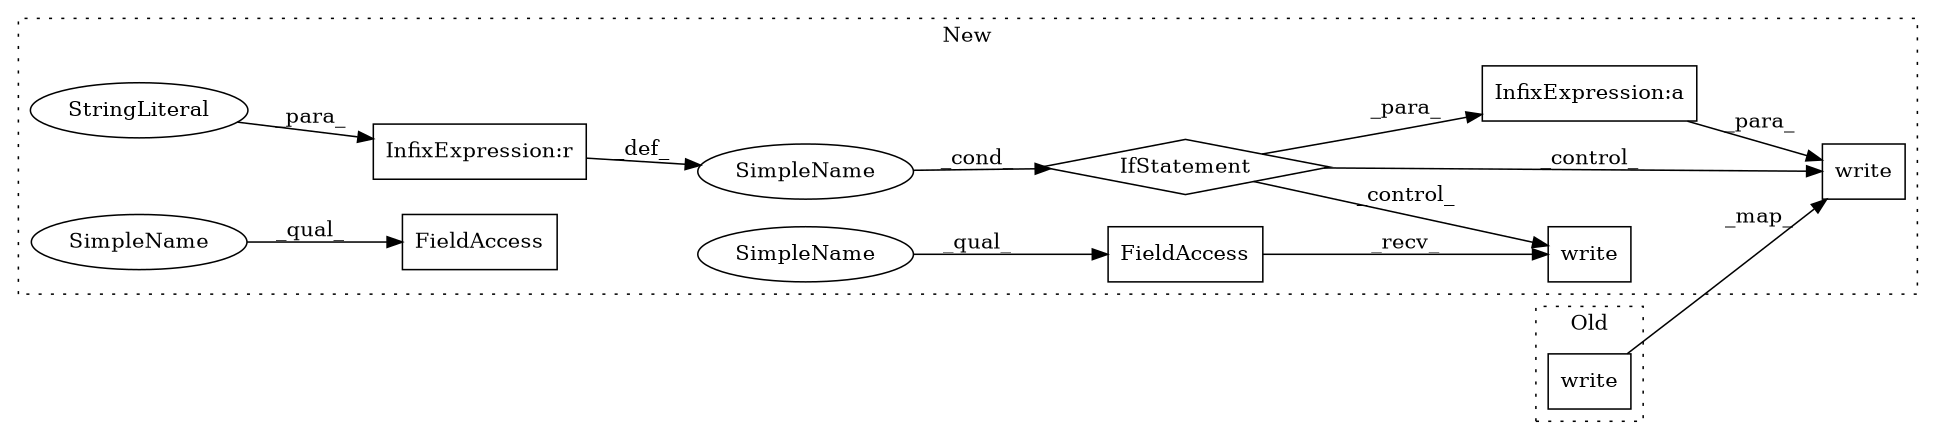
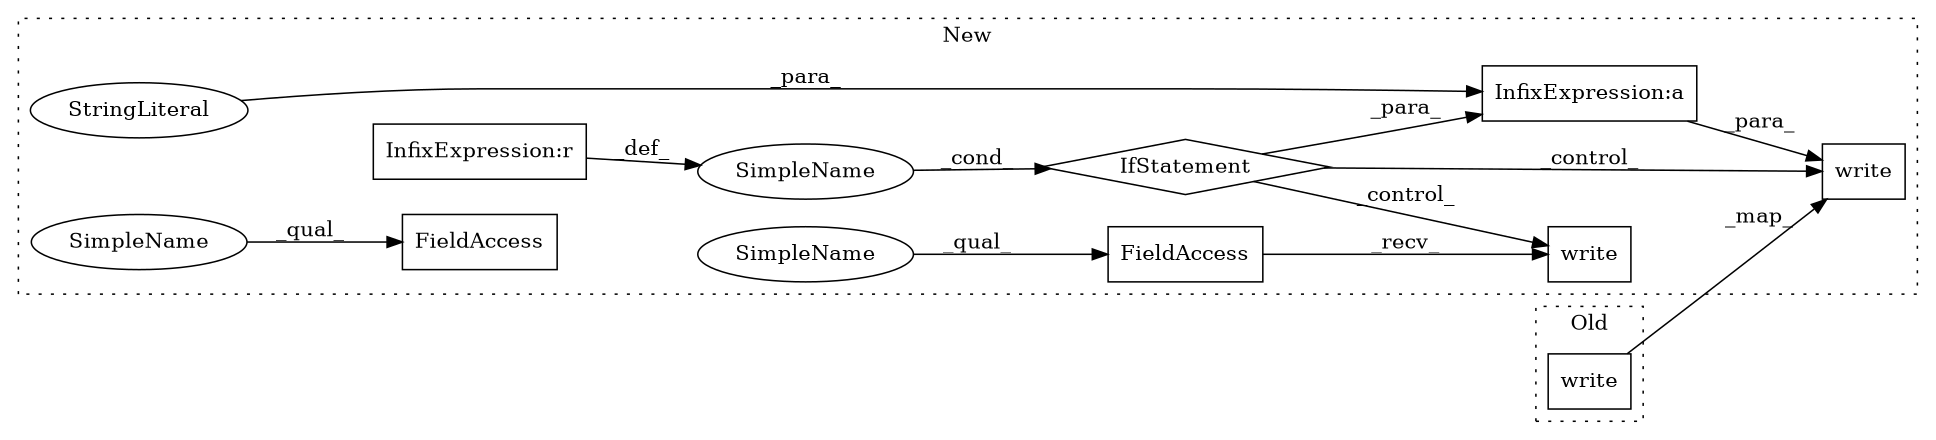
(298, 130) -> (854, 89)
